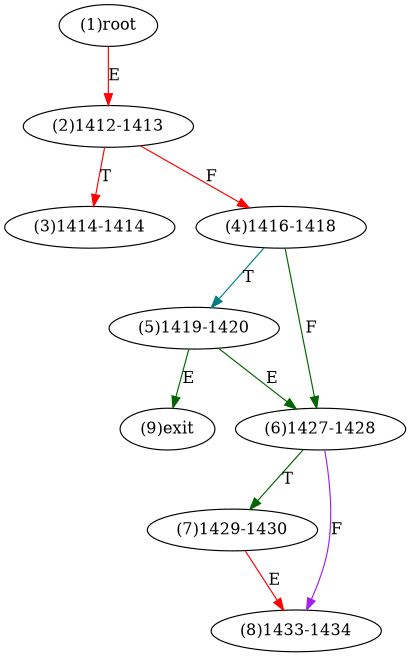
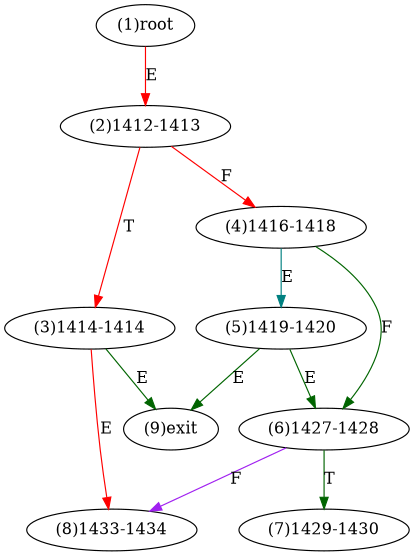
(249, 278) -> (288, 278)
none -> (127, 374)
(261, 576) -> (97, 424)
